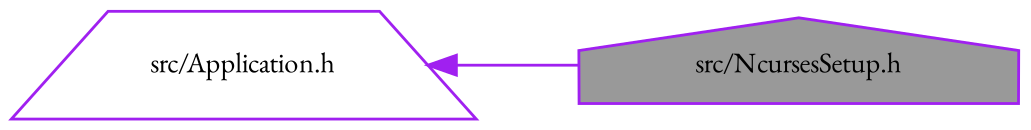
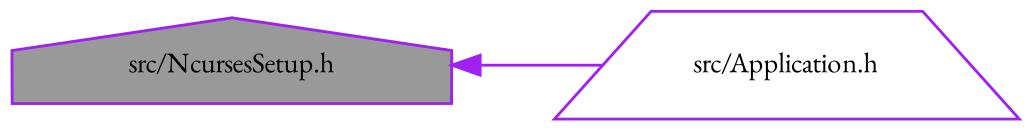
(518, 65) -> (542, 65)
